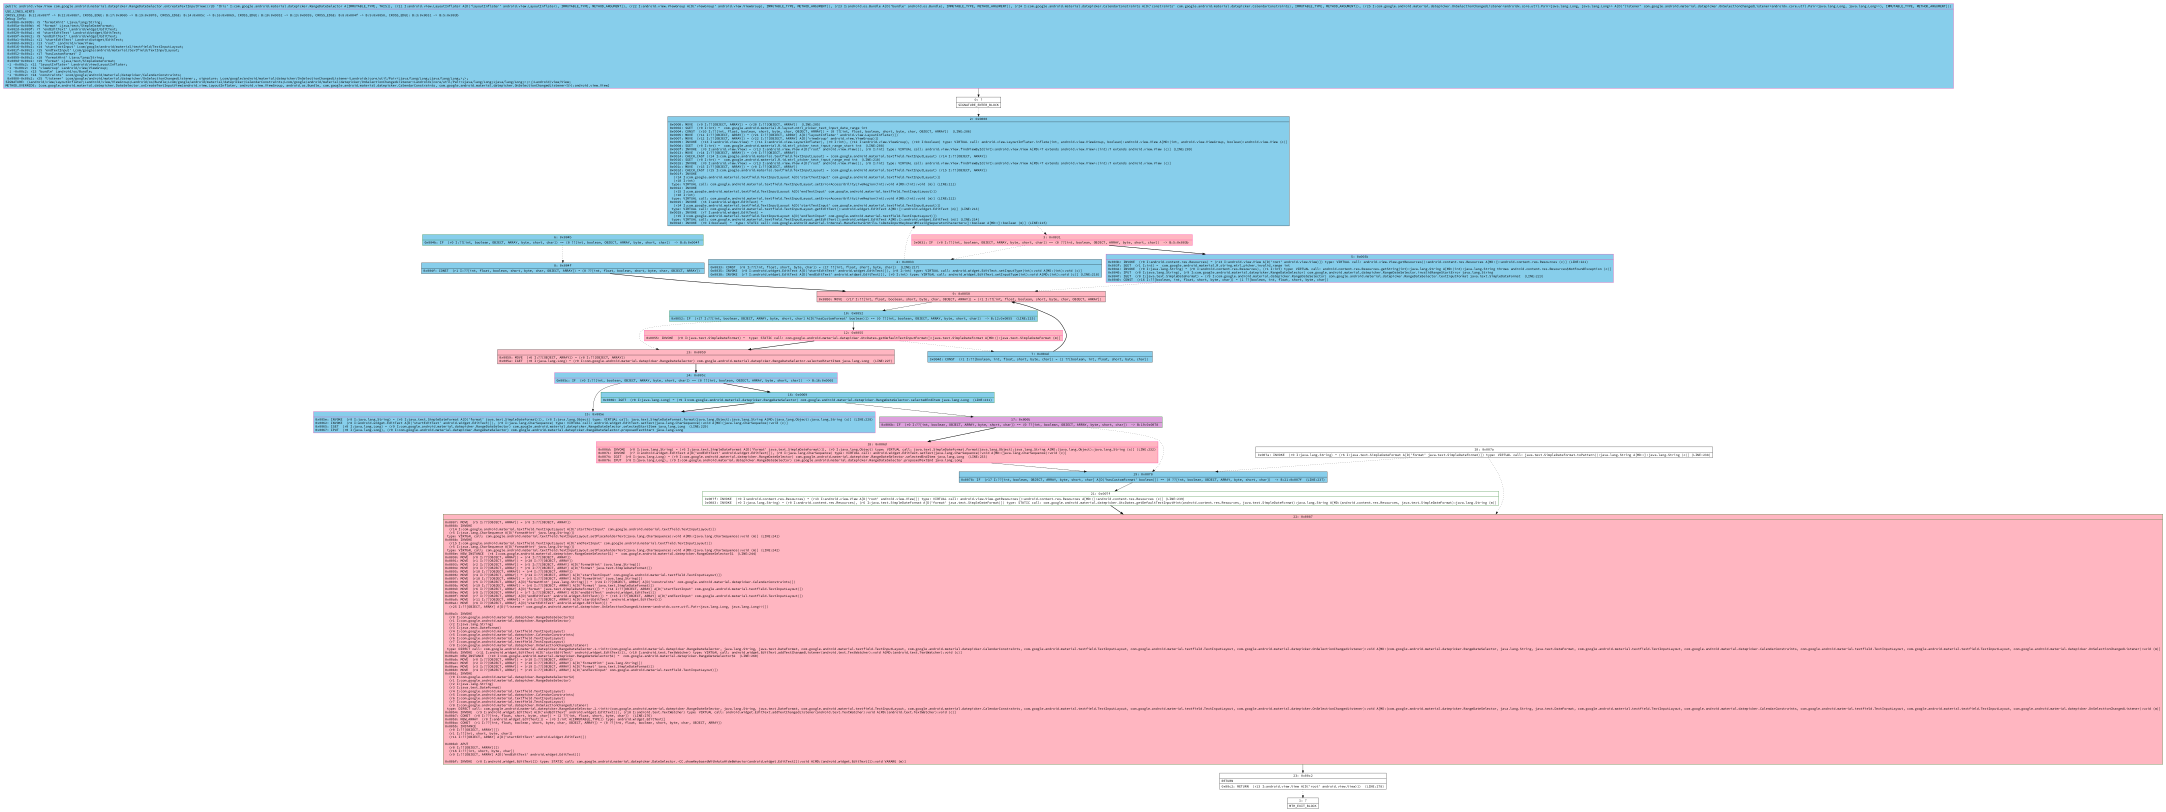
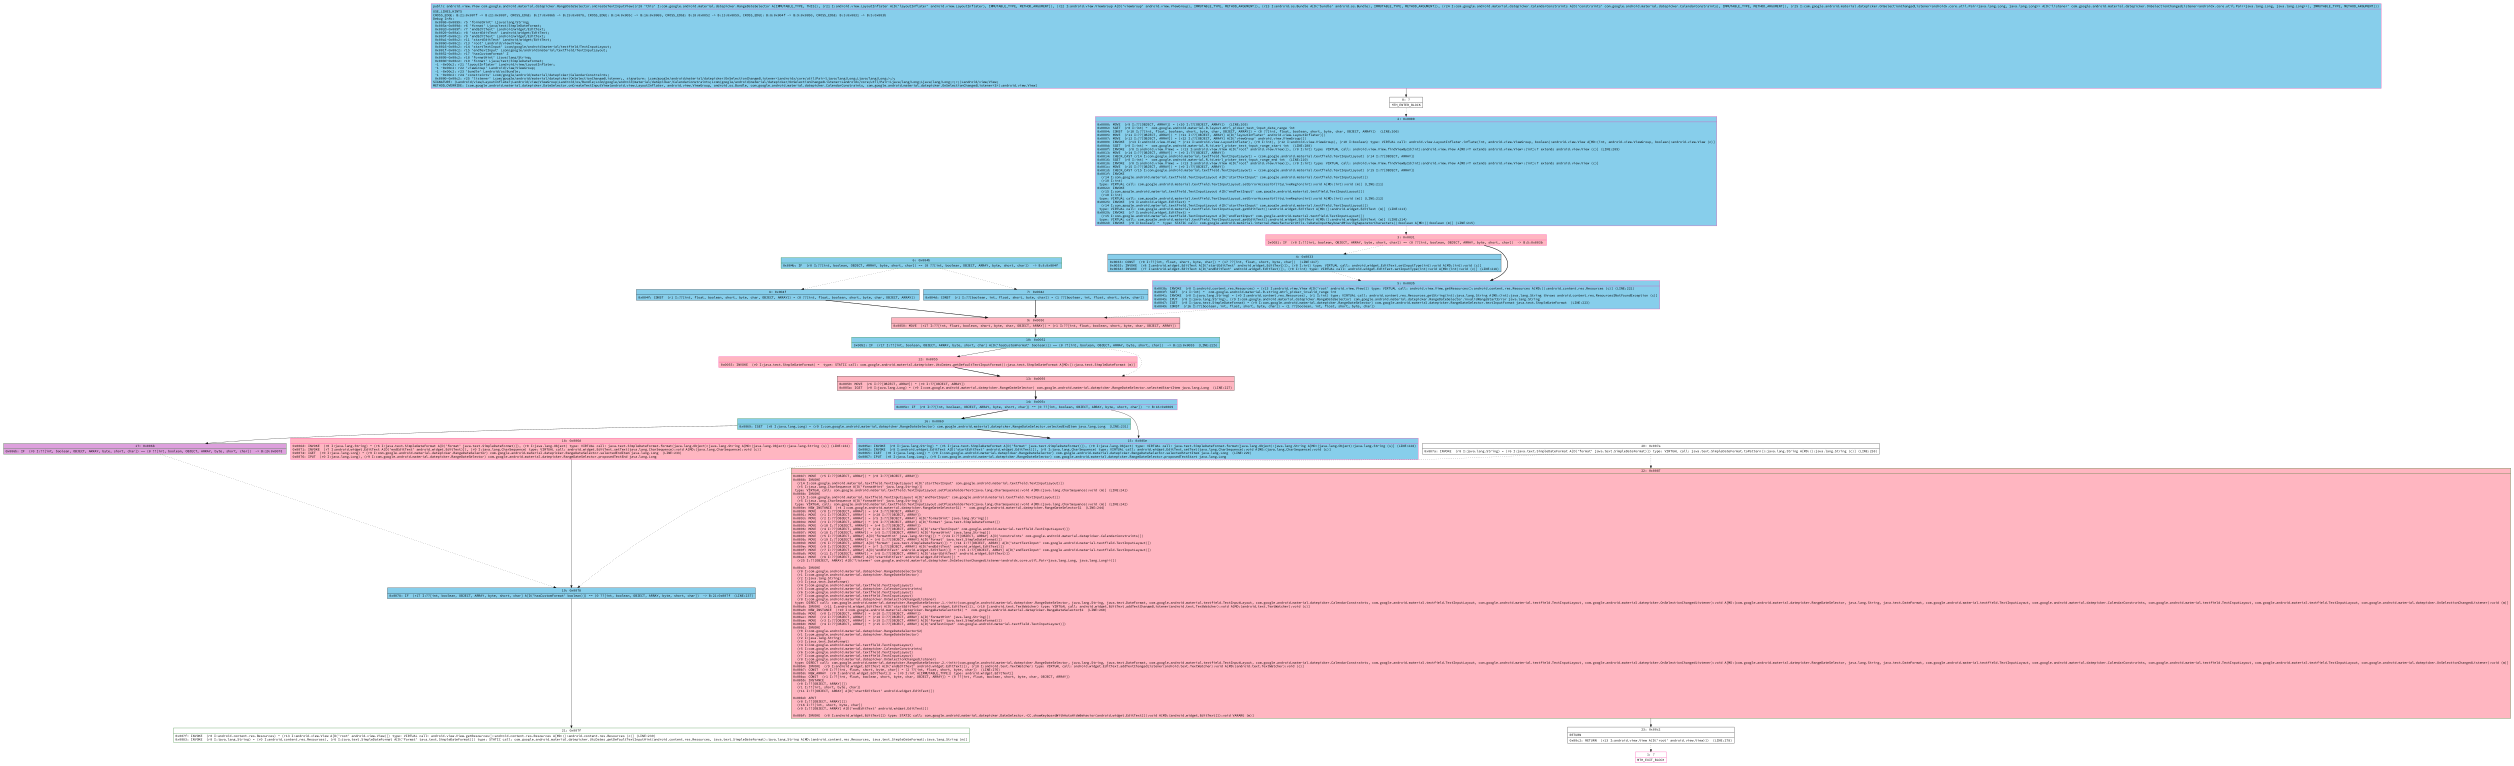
(979, 105) -> (1406, 105)
(979, 171) -> (1406, 171)
(906, 243) -> (1346, 276)
(946, 346) -> (977, 279)
(963, 434) -> none
(1116, 509) -> none
(1303, 803) -> (1651, 757)
